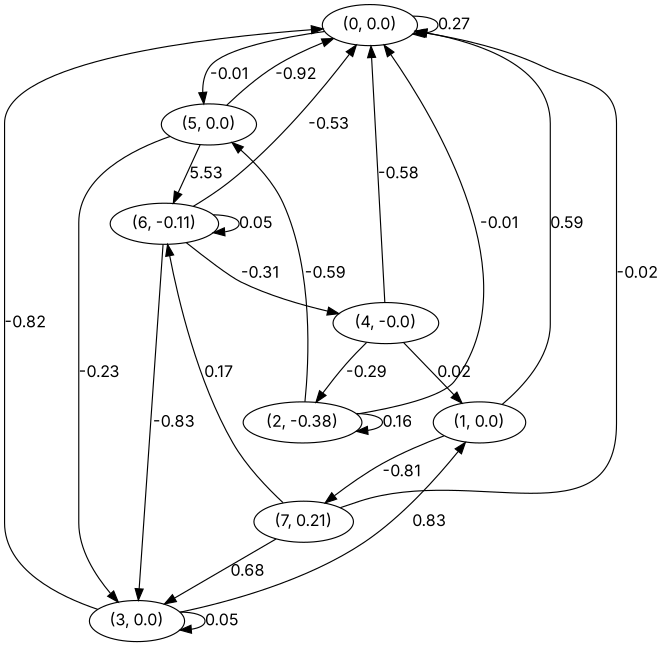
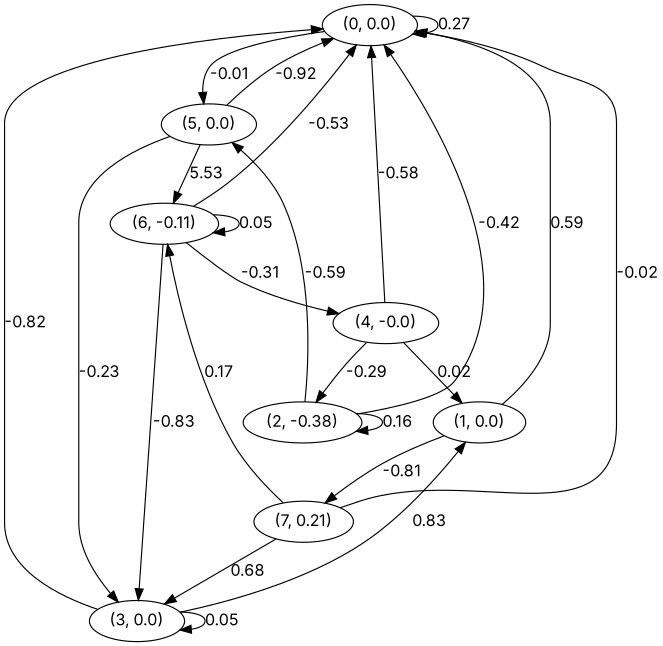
(499, 224) -> (499, 224)
